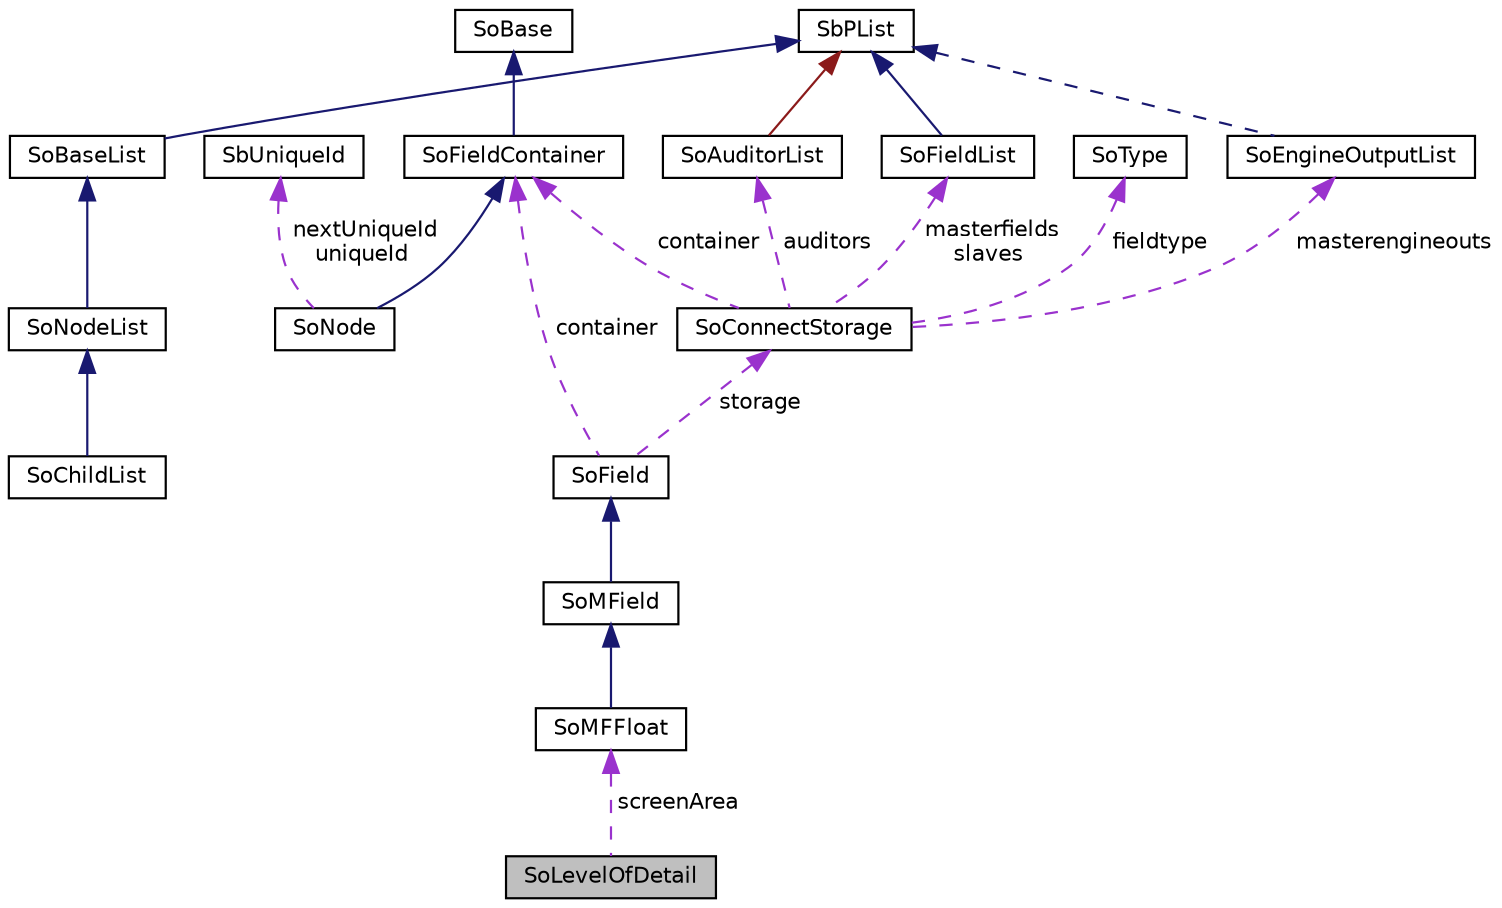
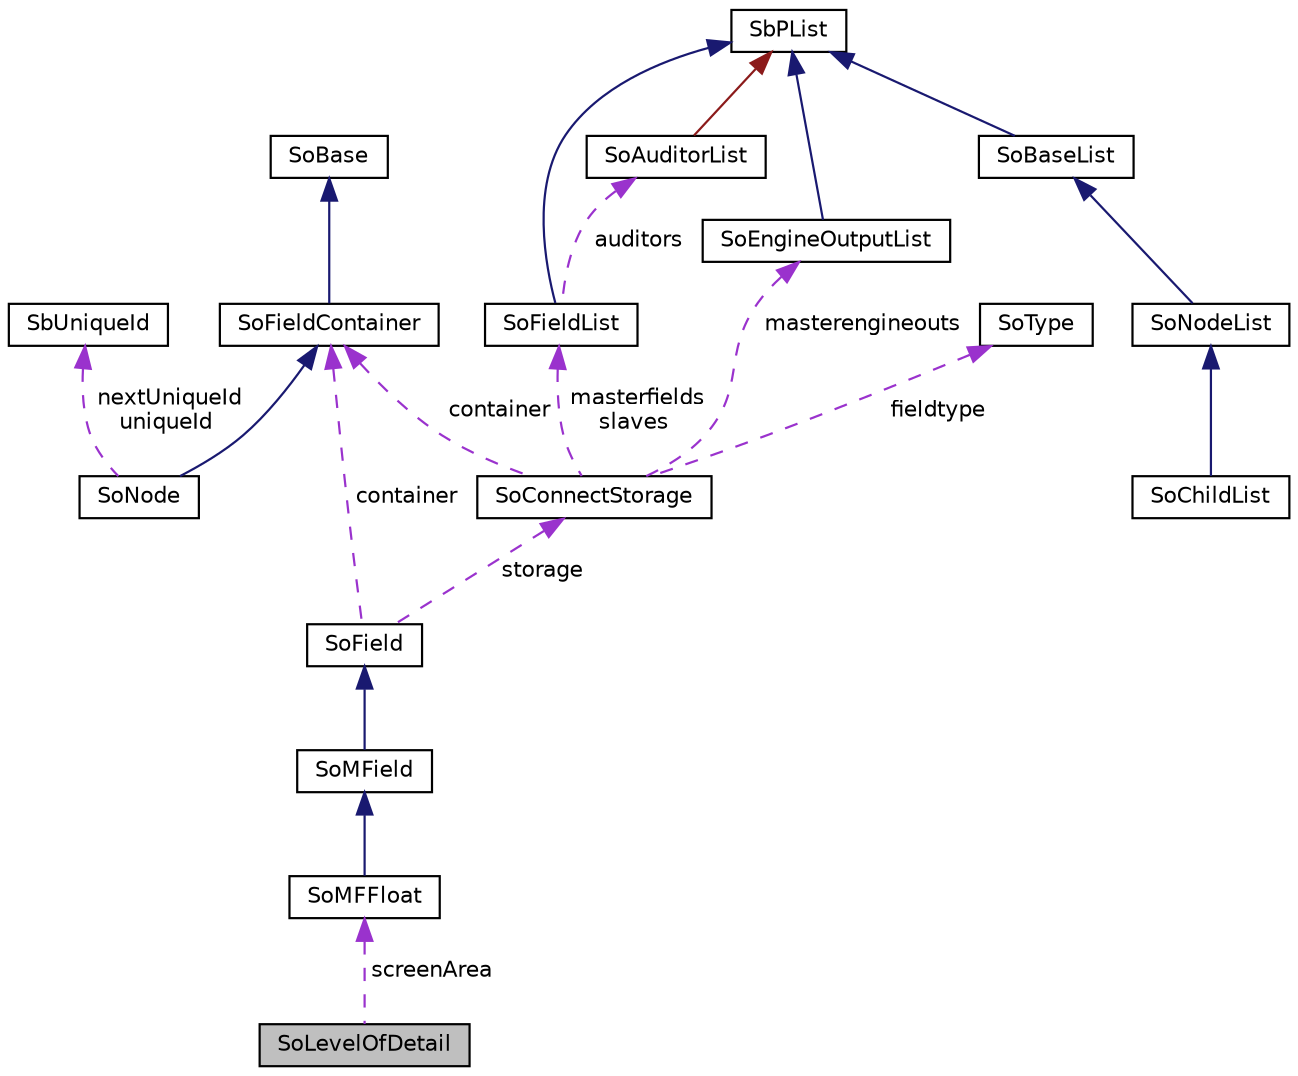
(1105, 94) -> (810, 147)
(776, 254) -> (576, 241)
